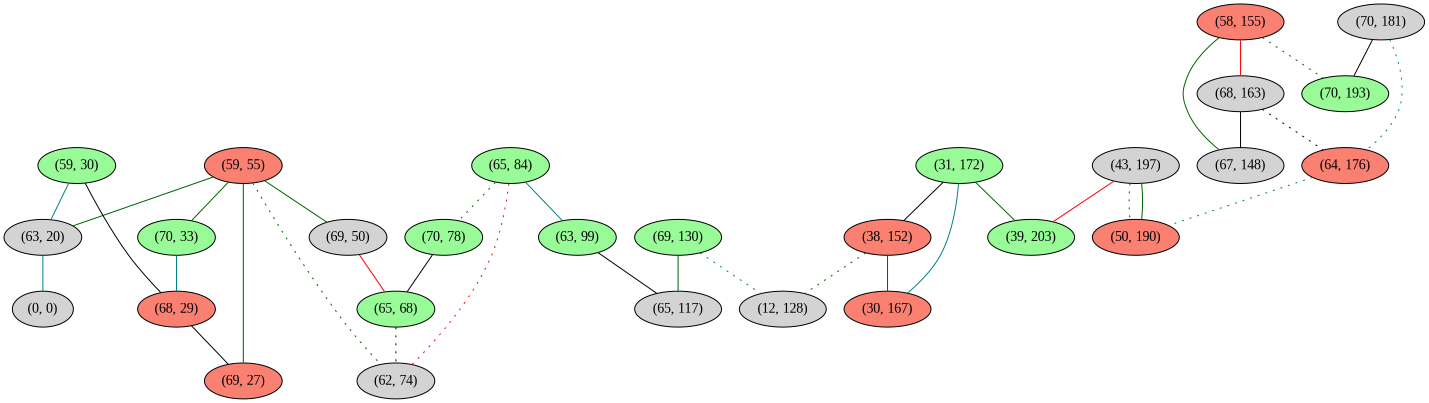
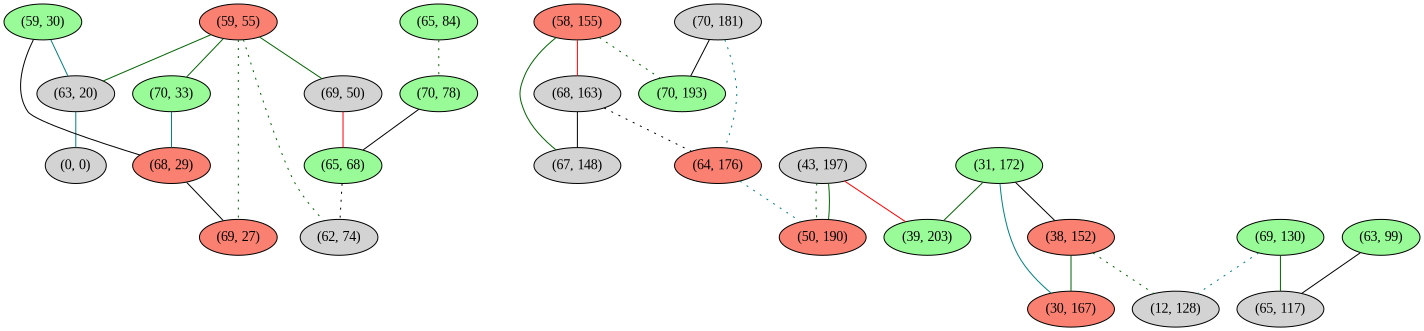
(544, 201) -> none
(243, 273) -> (238, 130)
(477, 283) -> none
